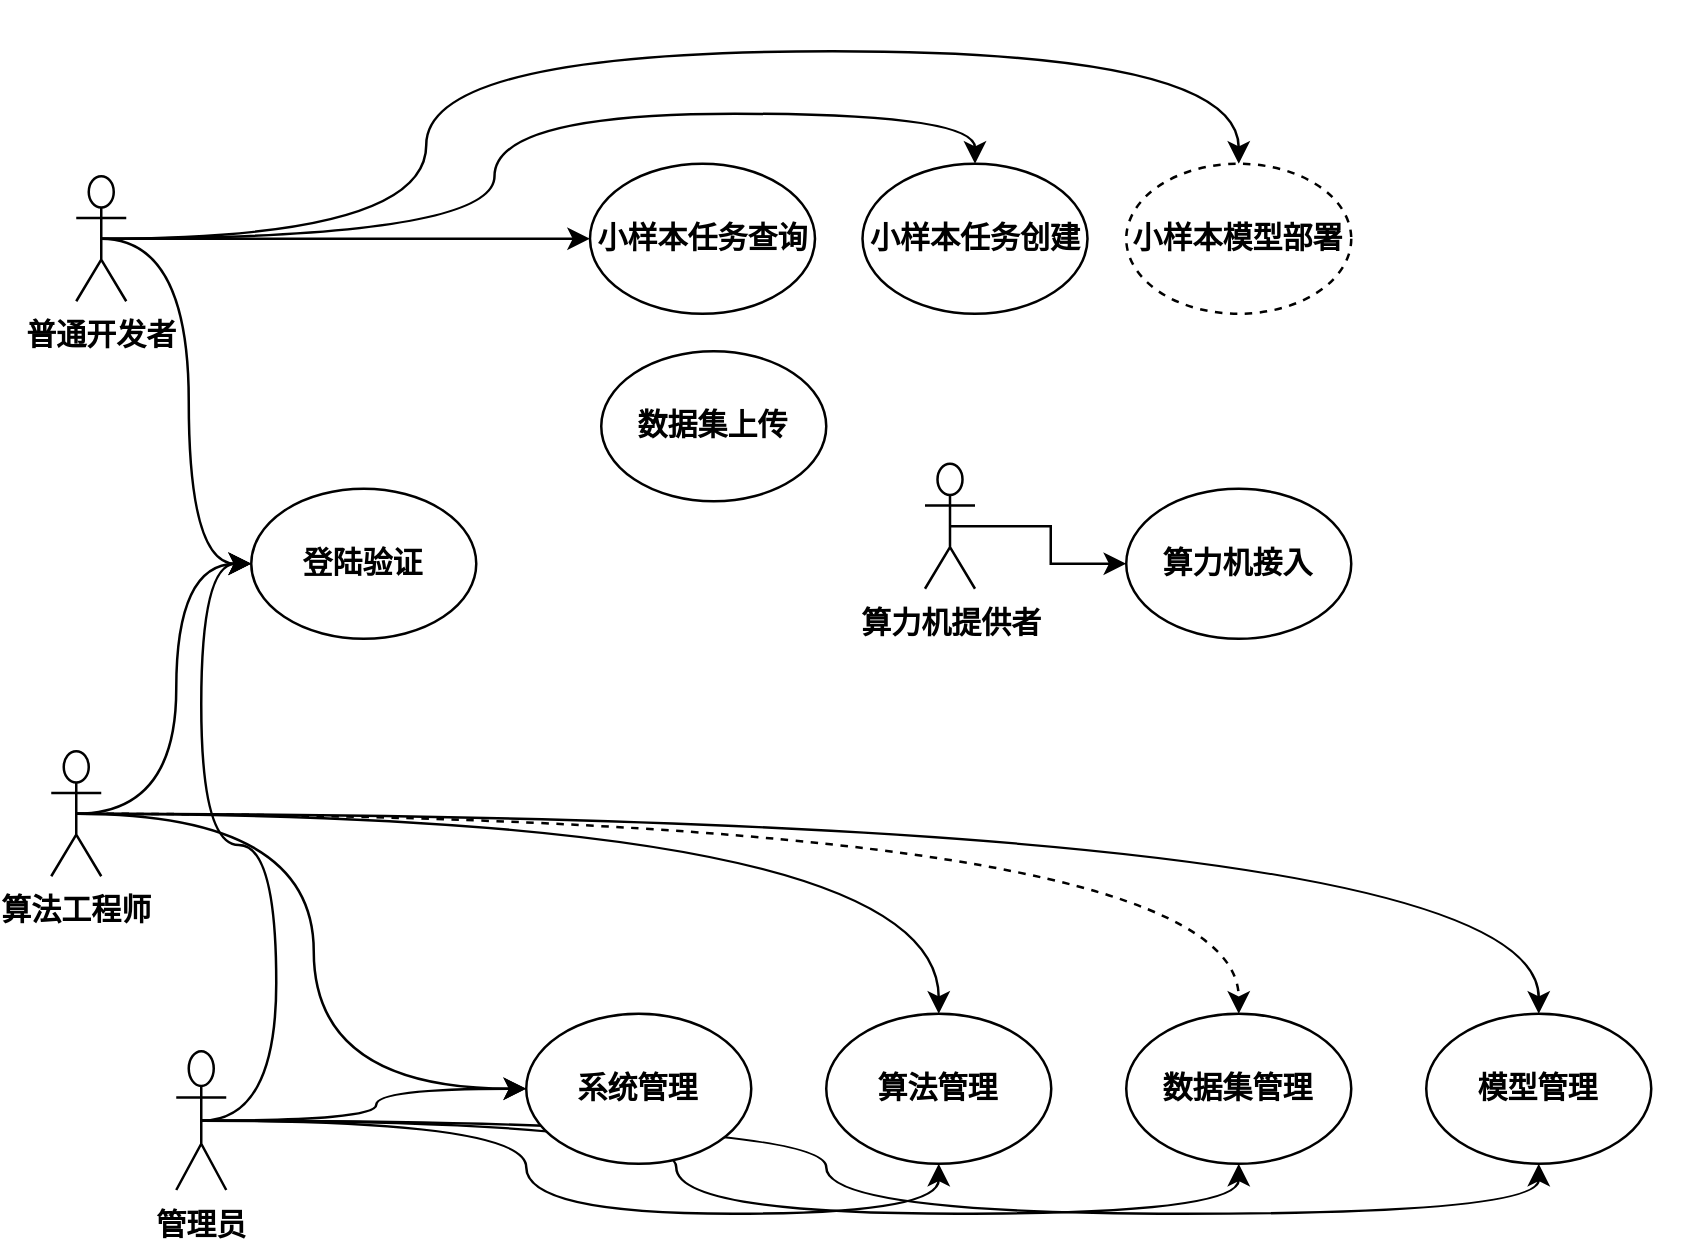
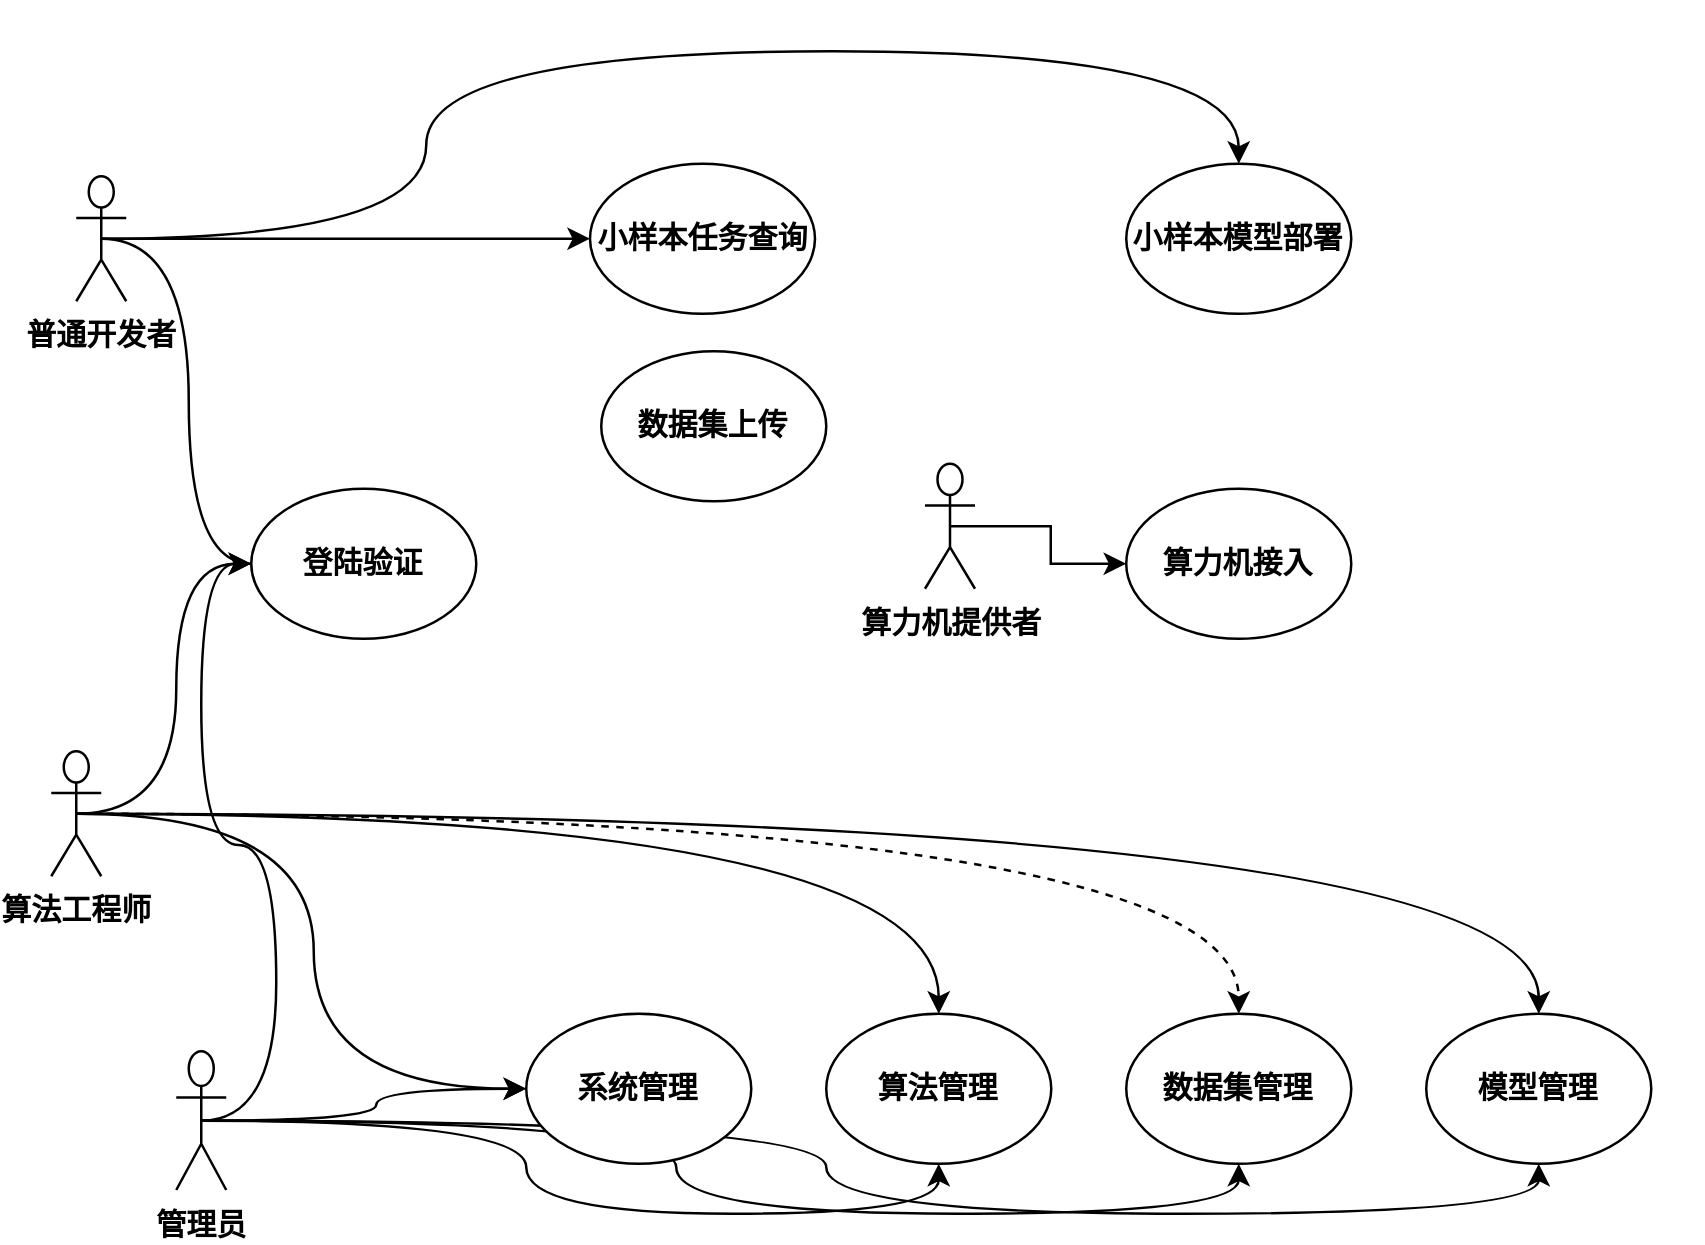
(610, 120) -> none
(975, 239) -> none
(1239, 239) -> (1239, 239)
(197, 509) -> (200, 509)
